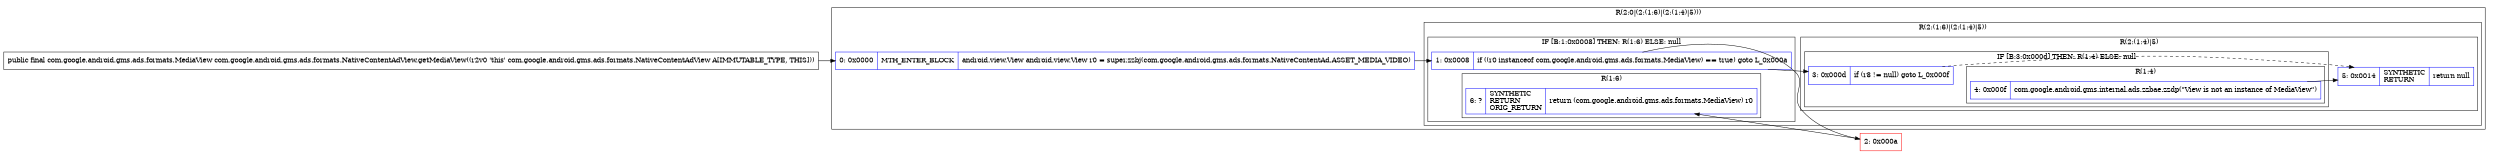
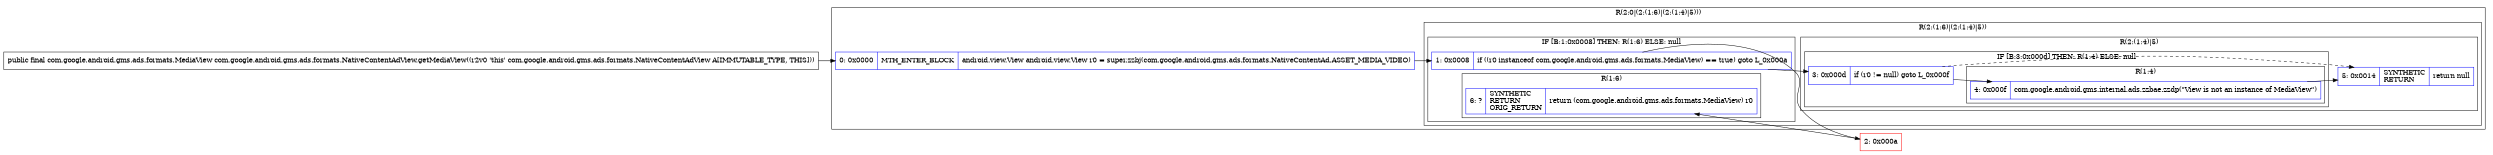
(1902, 75) -> (1902, 75)
none -> (1970, 80)
